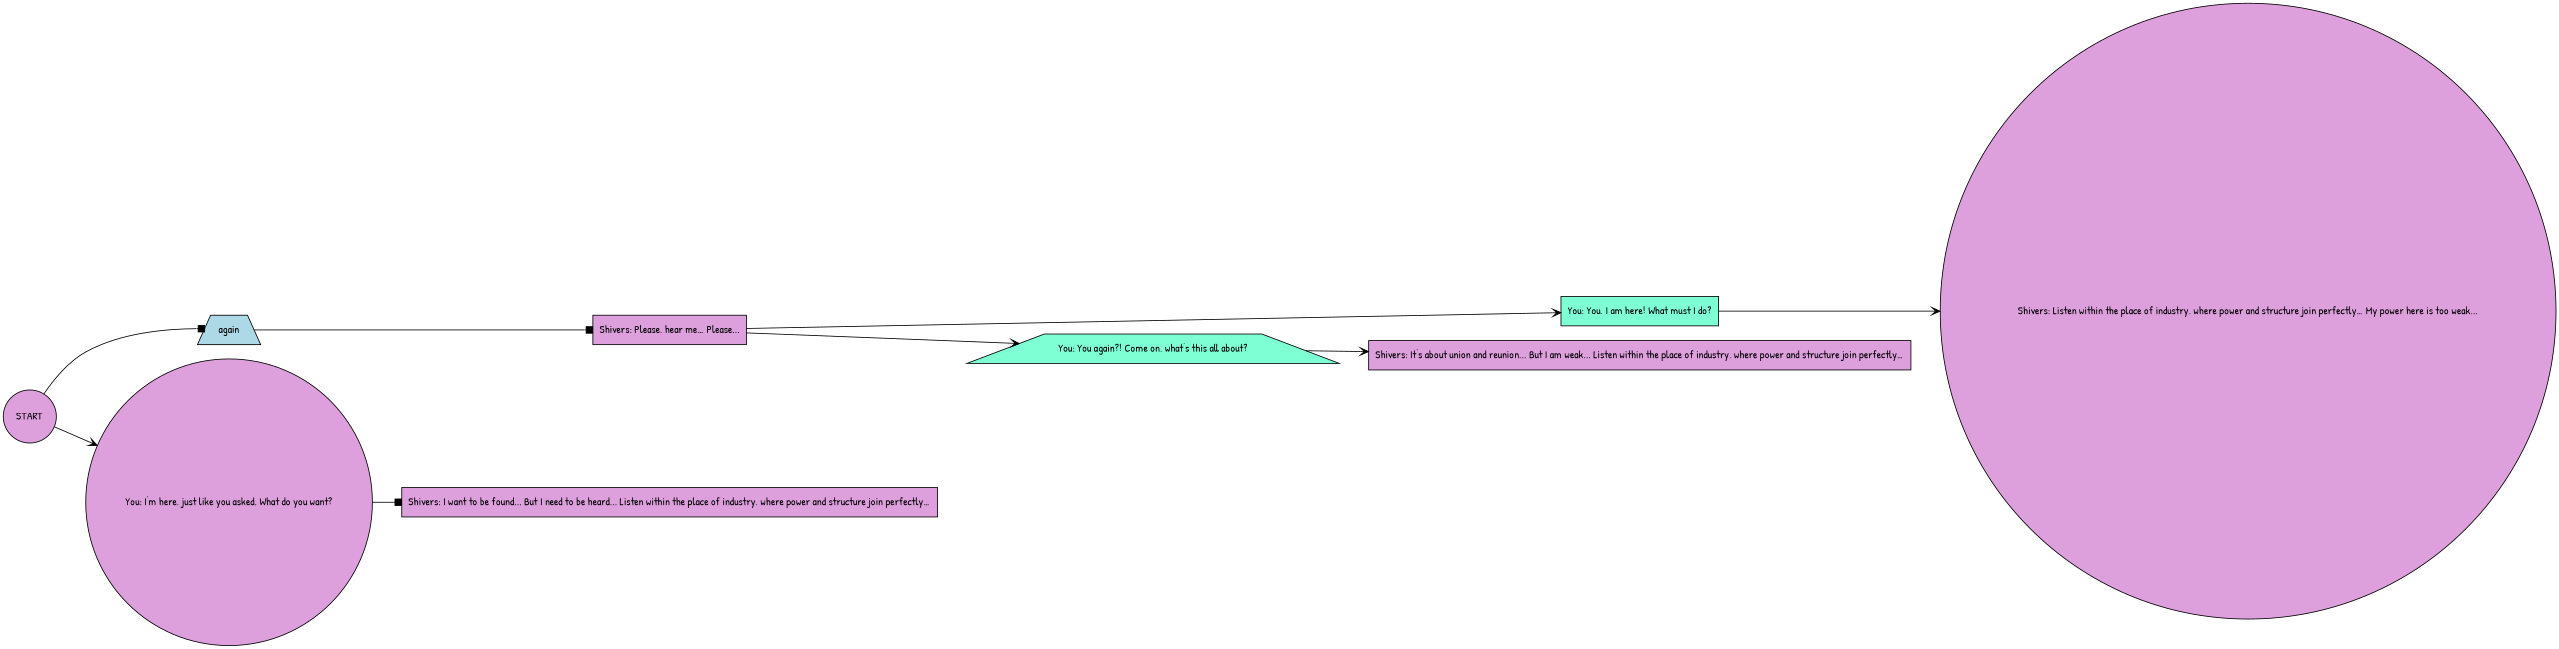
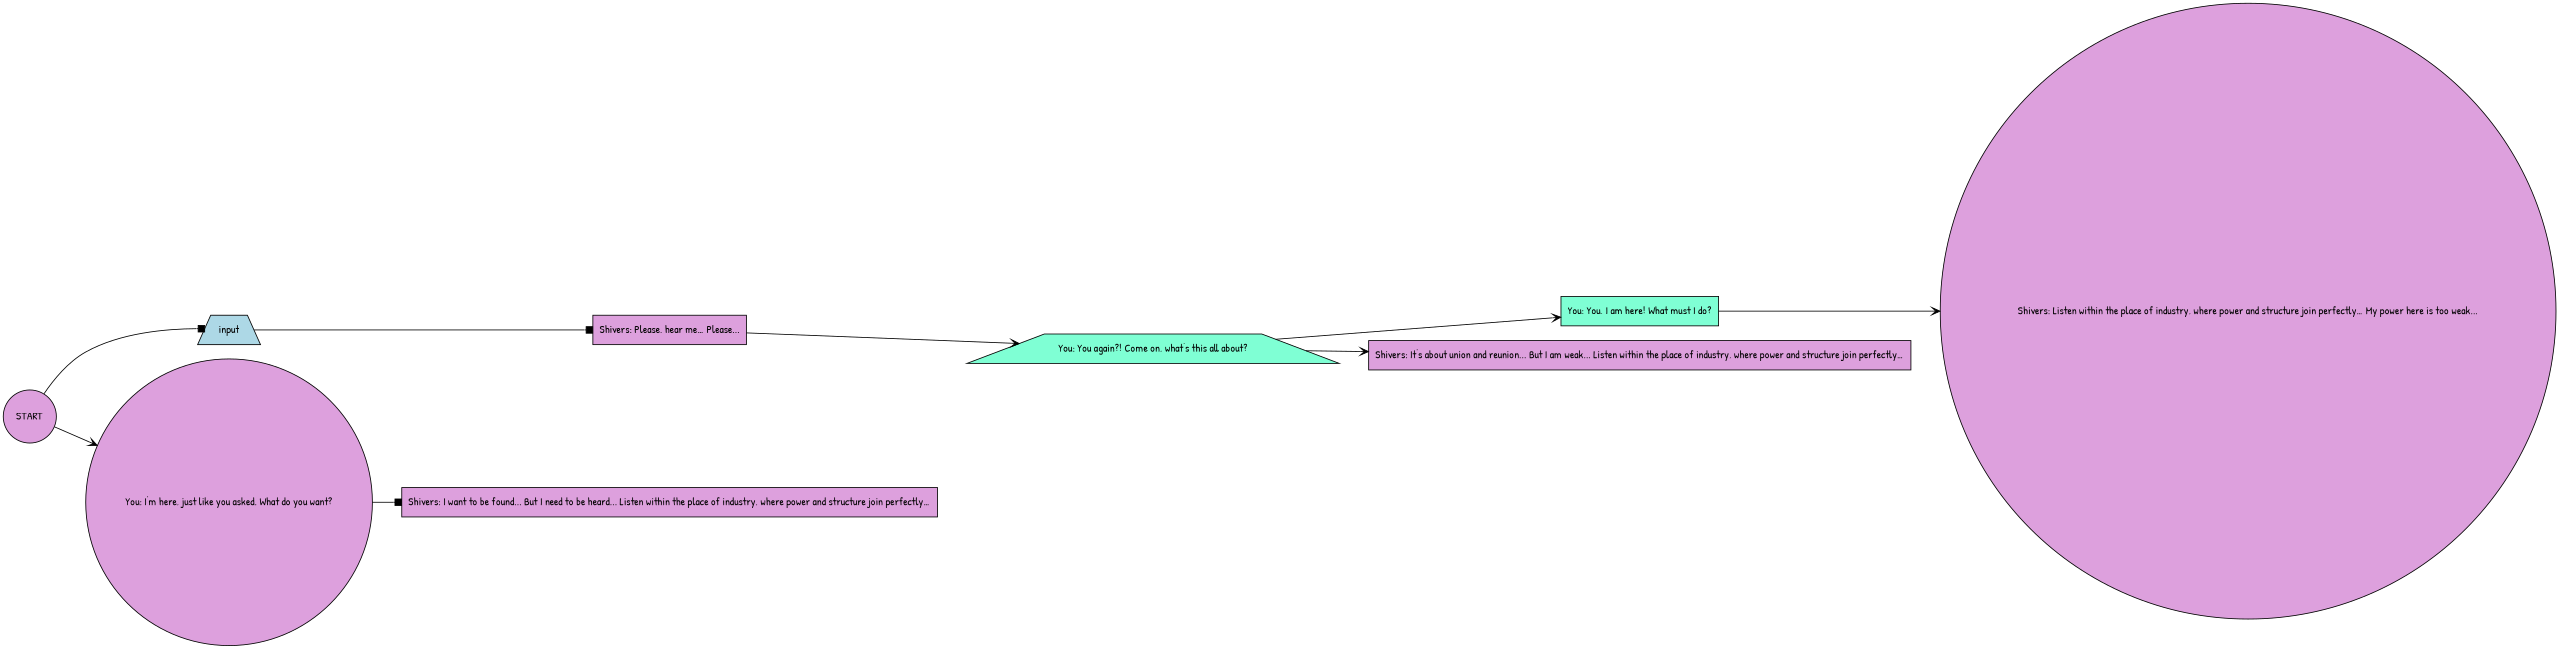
(1150, 321) -> (1414, 329)
(229, 330) -> (229, 330)
